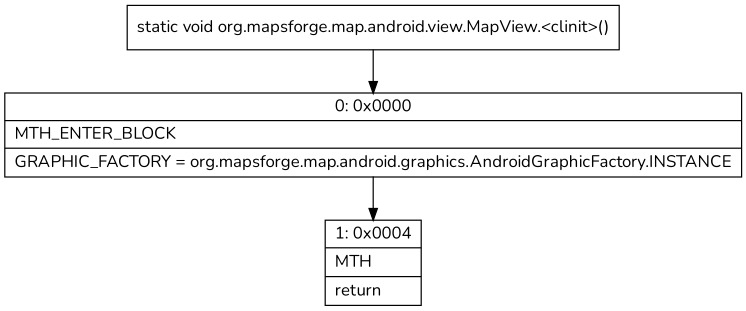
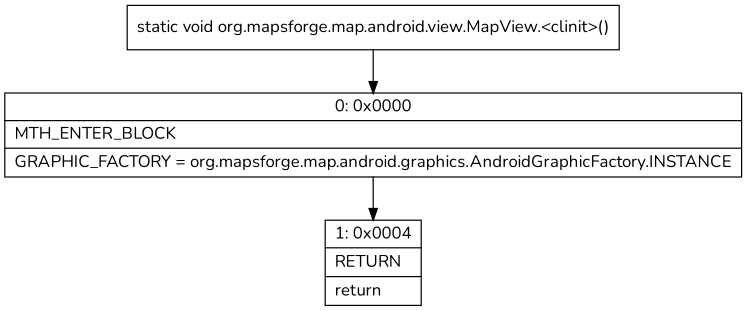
(353, 262) -> (368, 262)
